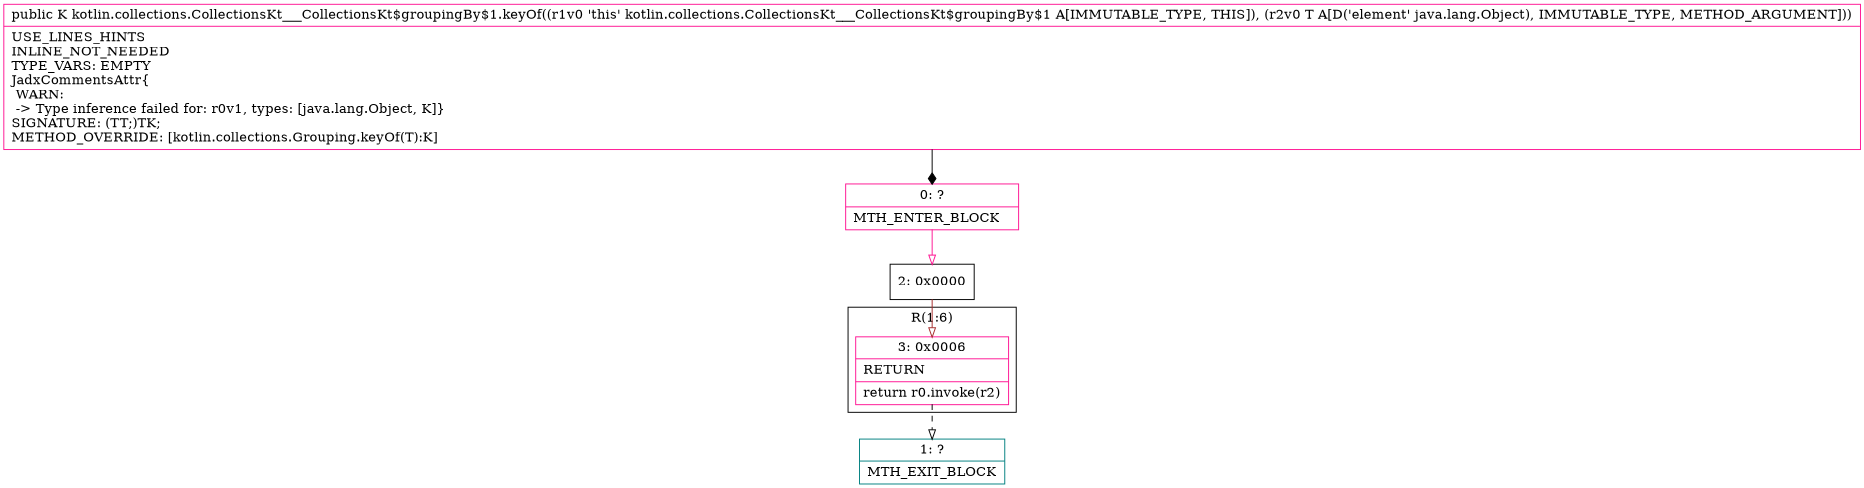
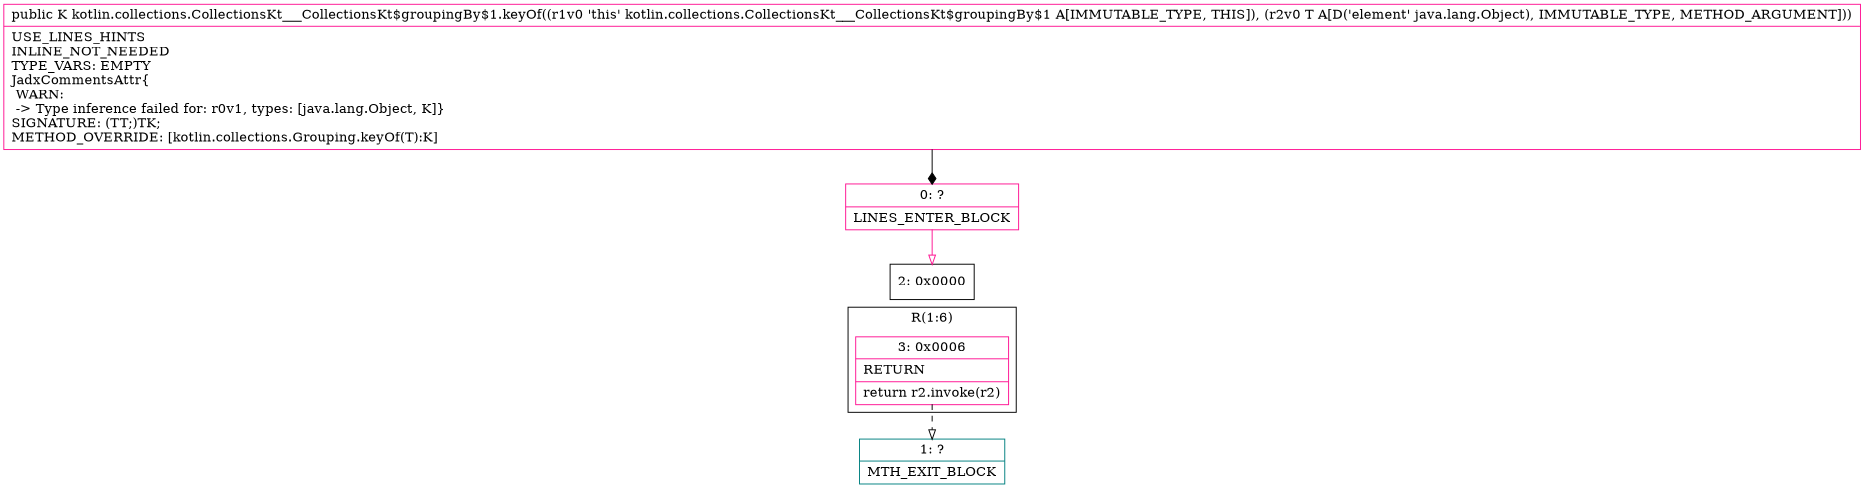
(927, 218) -> (932, 218)
(932, 313) -> none
(932, 393) -> (932, 393)
